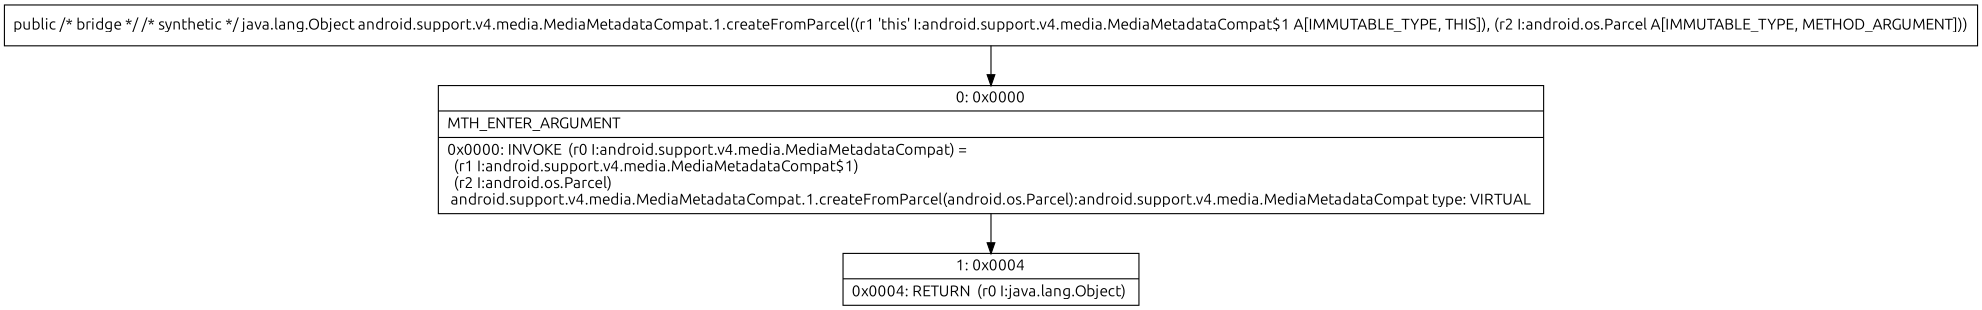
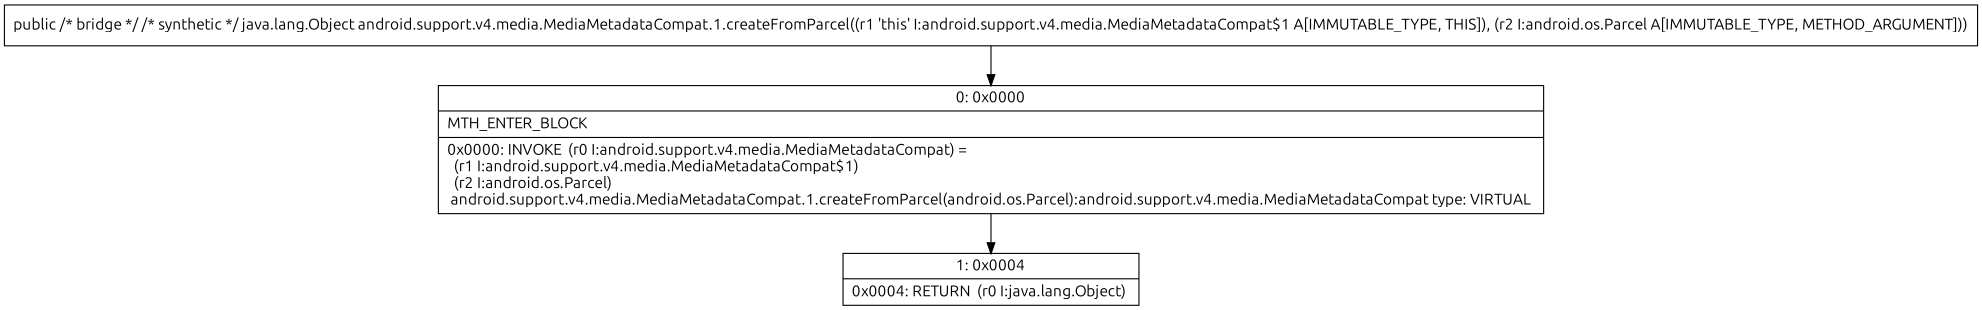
(534, 124) -> (517, 124)
